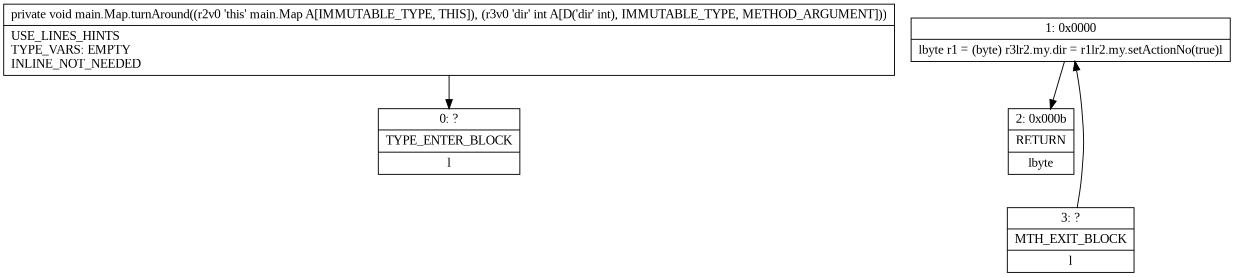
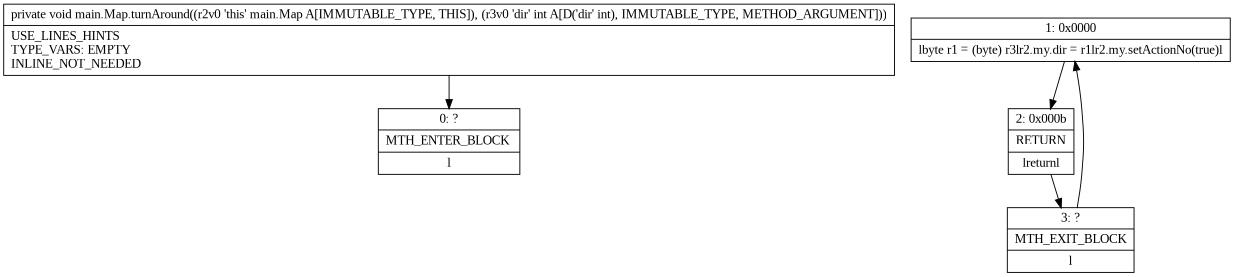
(449, 141) -> (448, 141)
(1041, 163) -> (1041, 163)
none -> (1055, 187)
